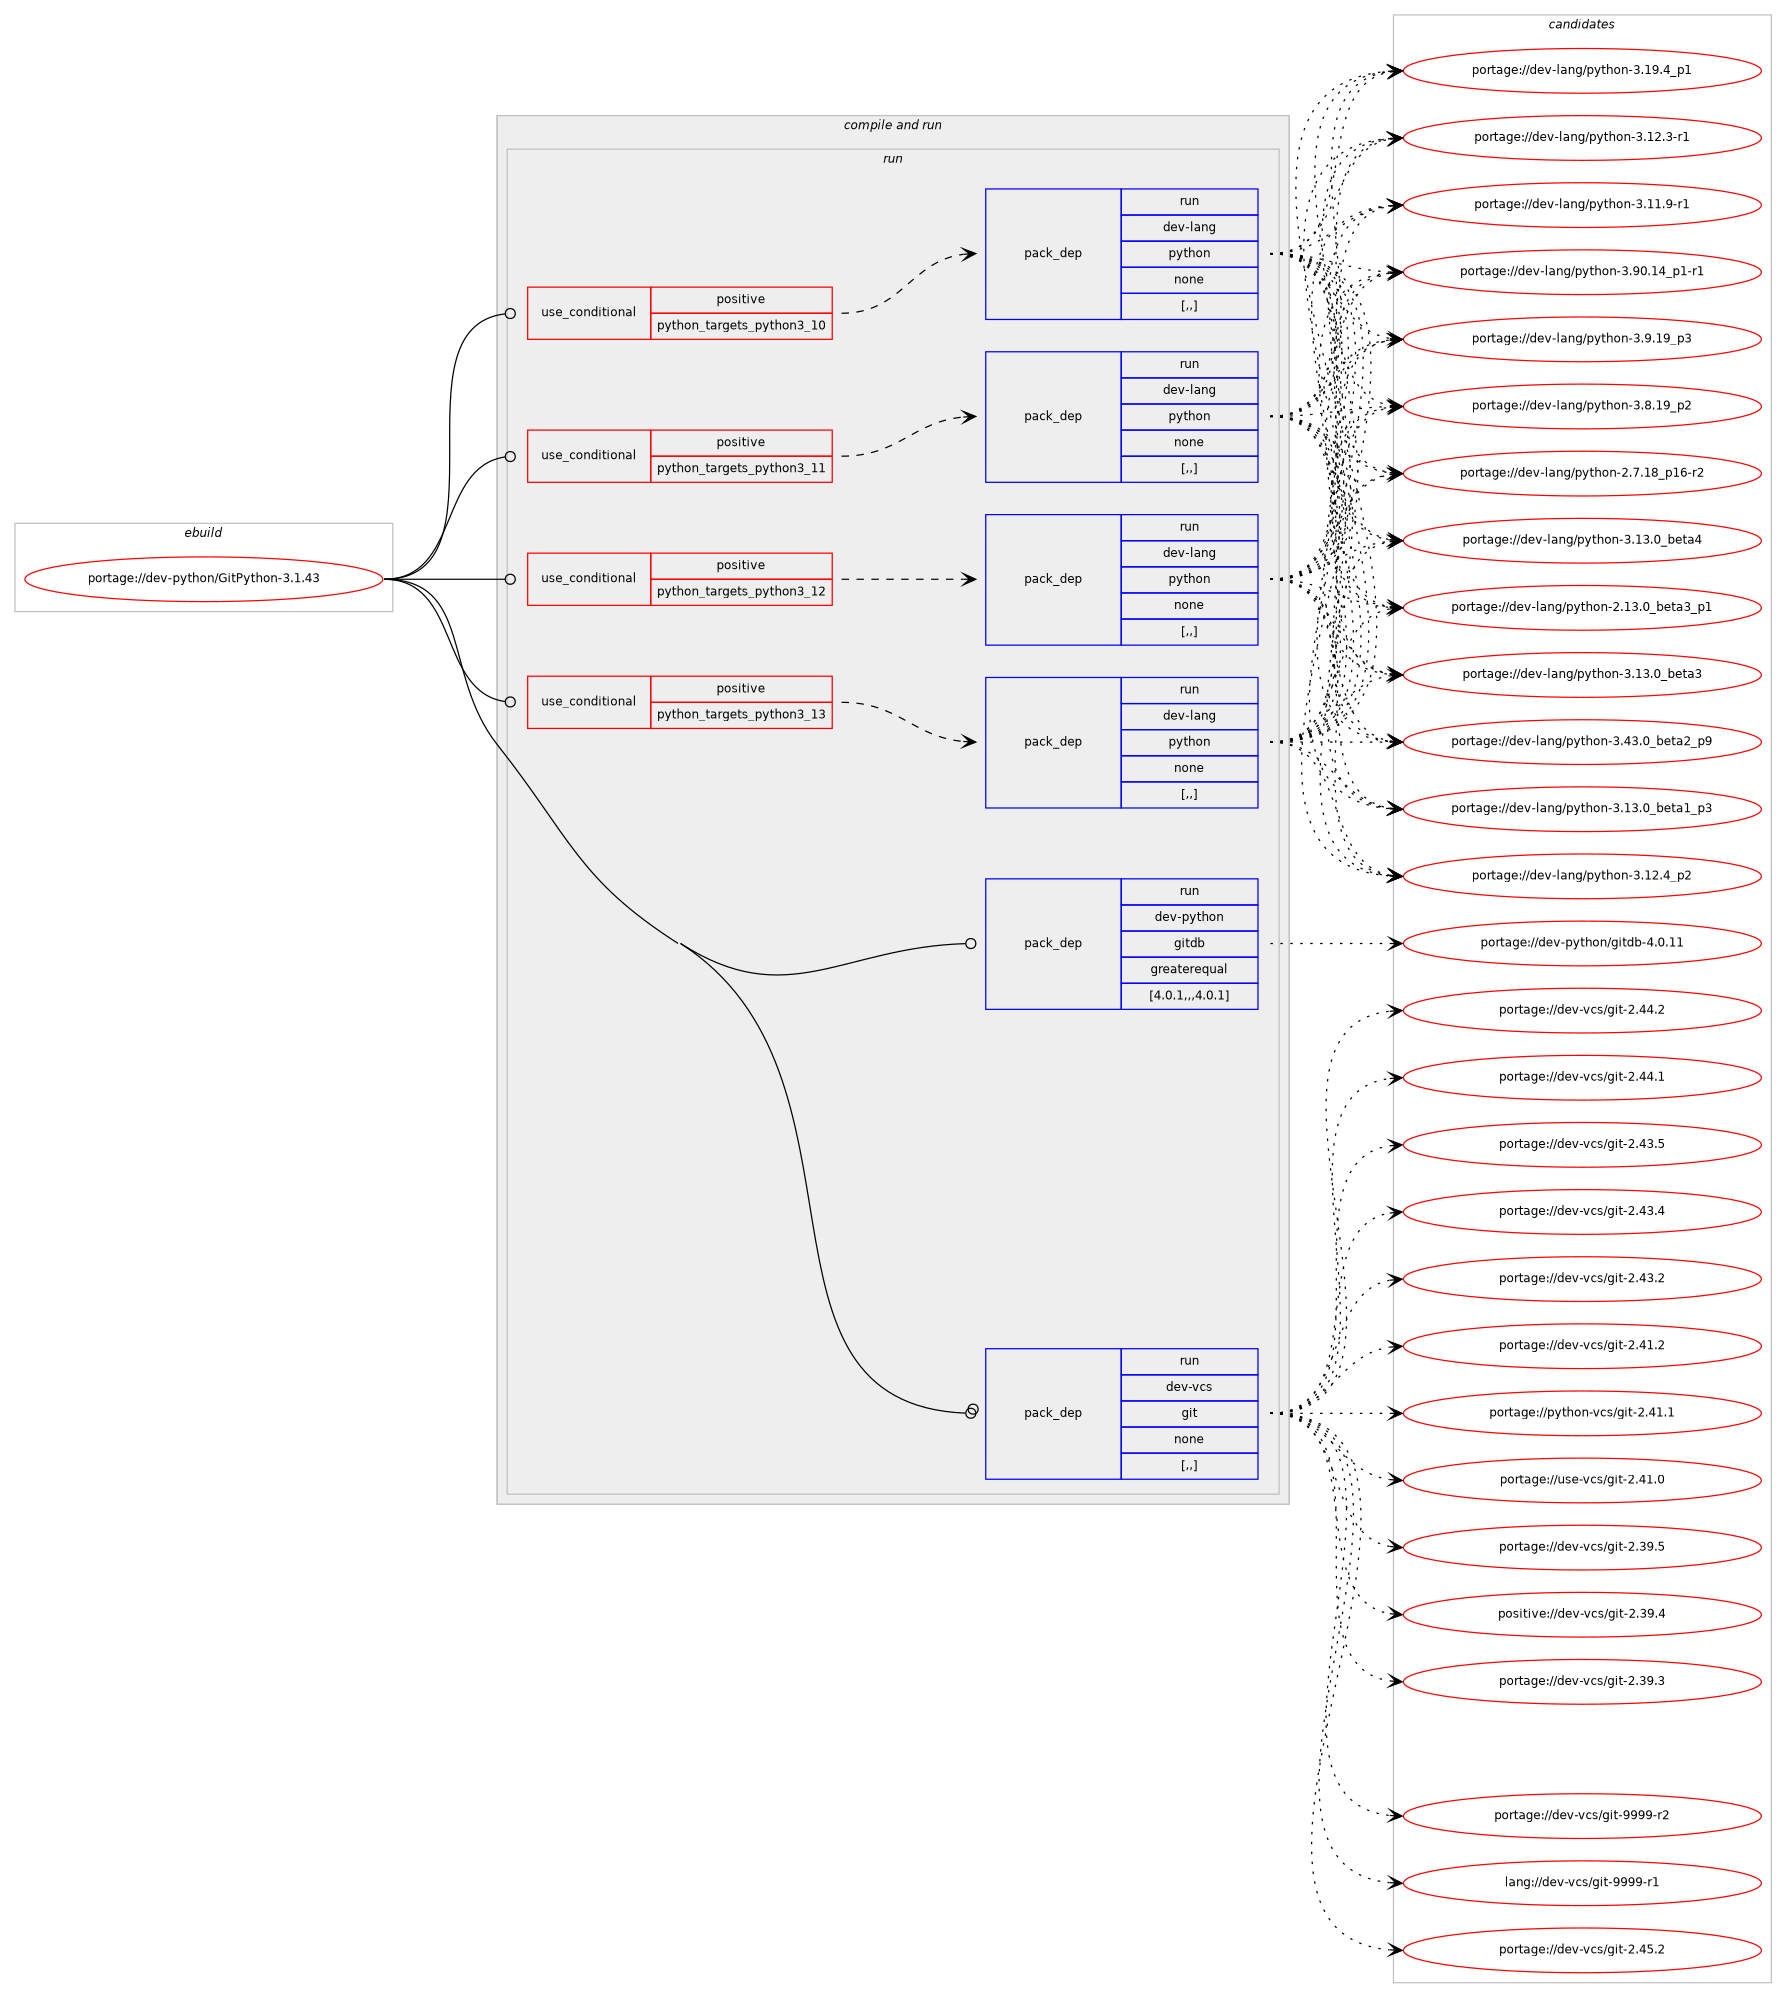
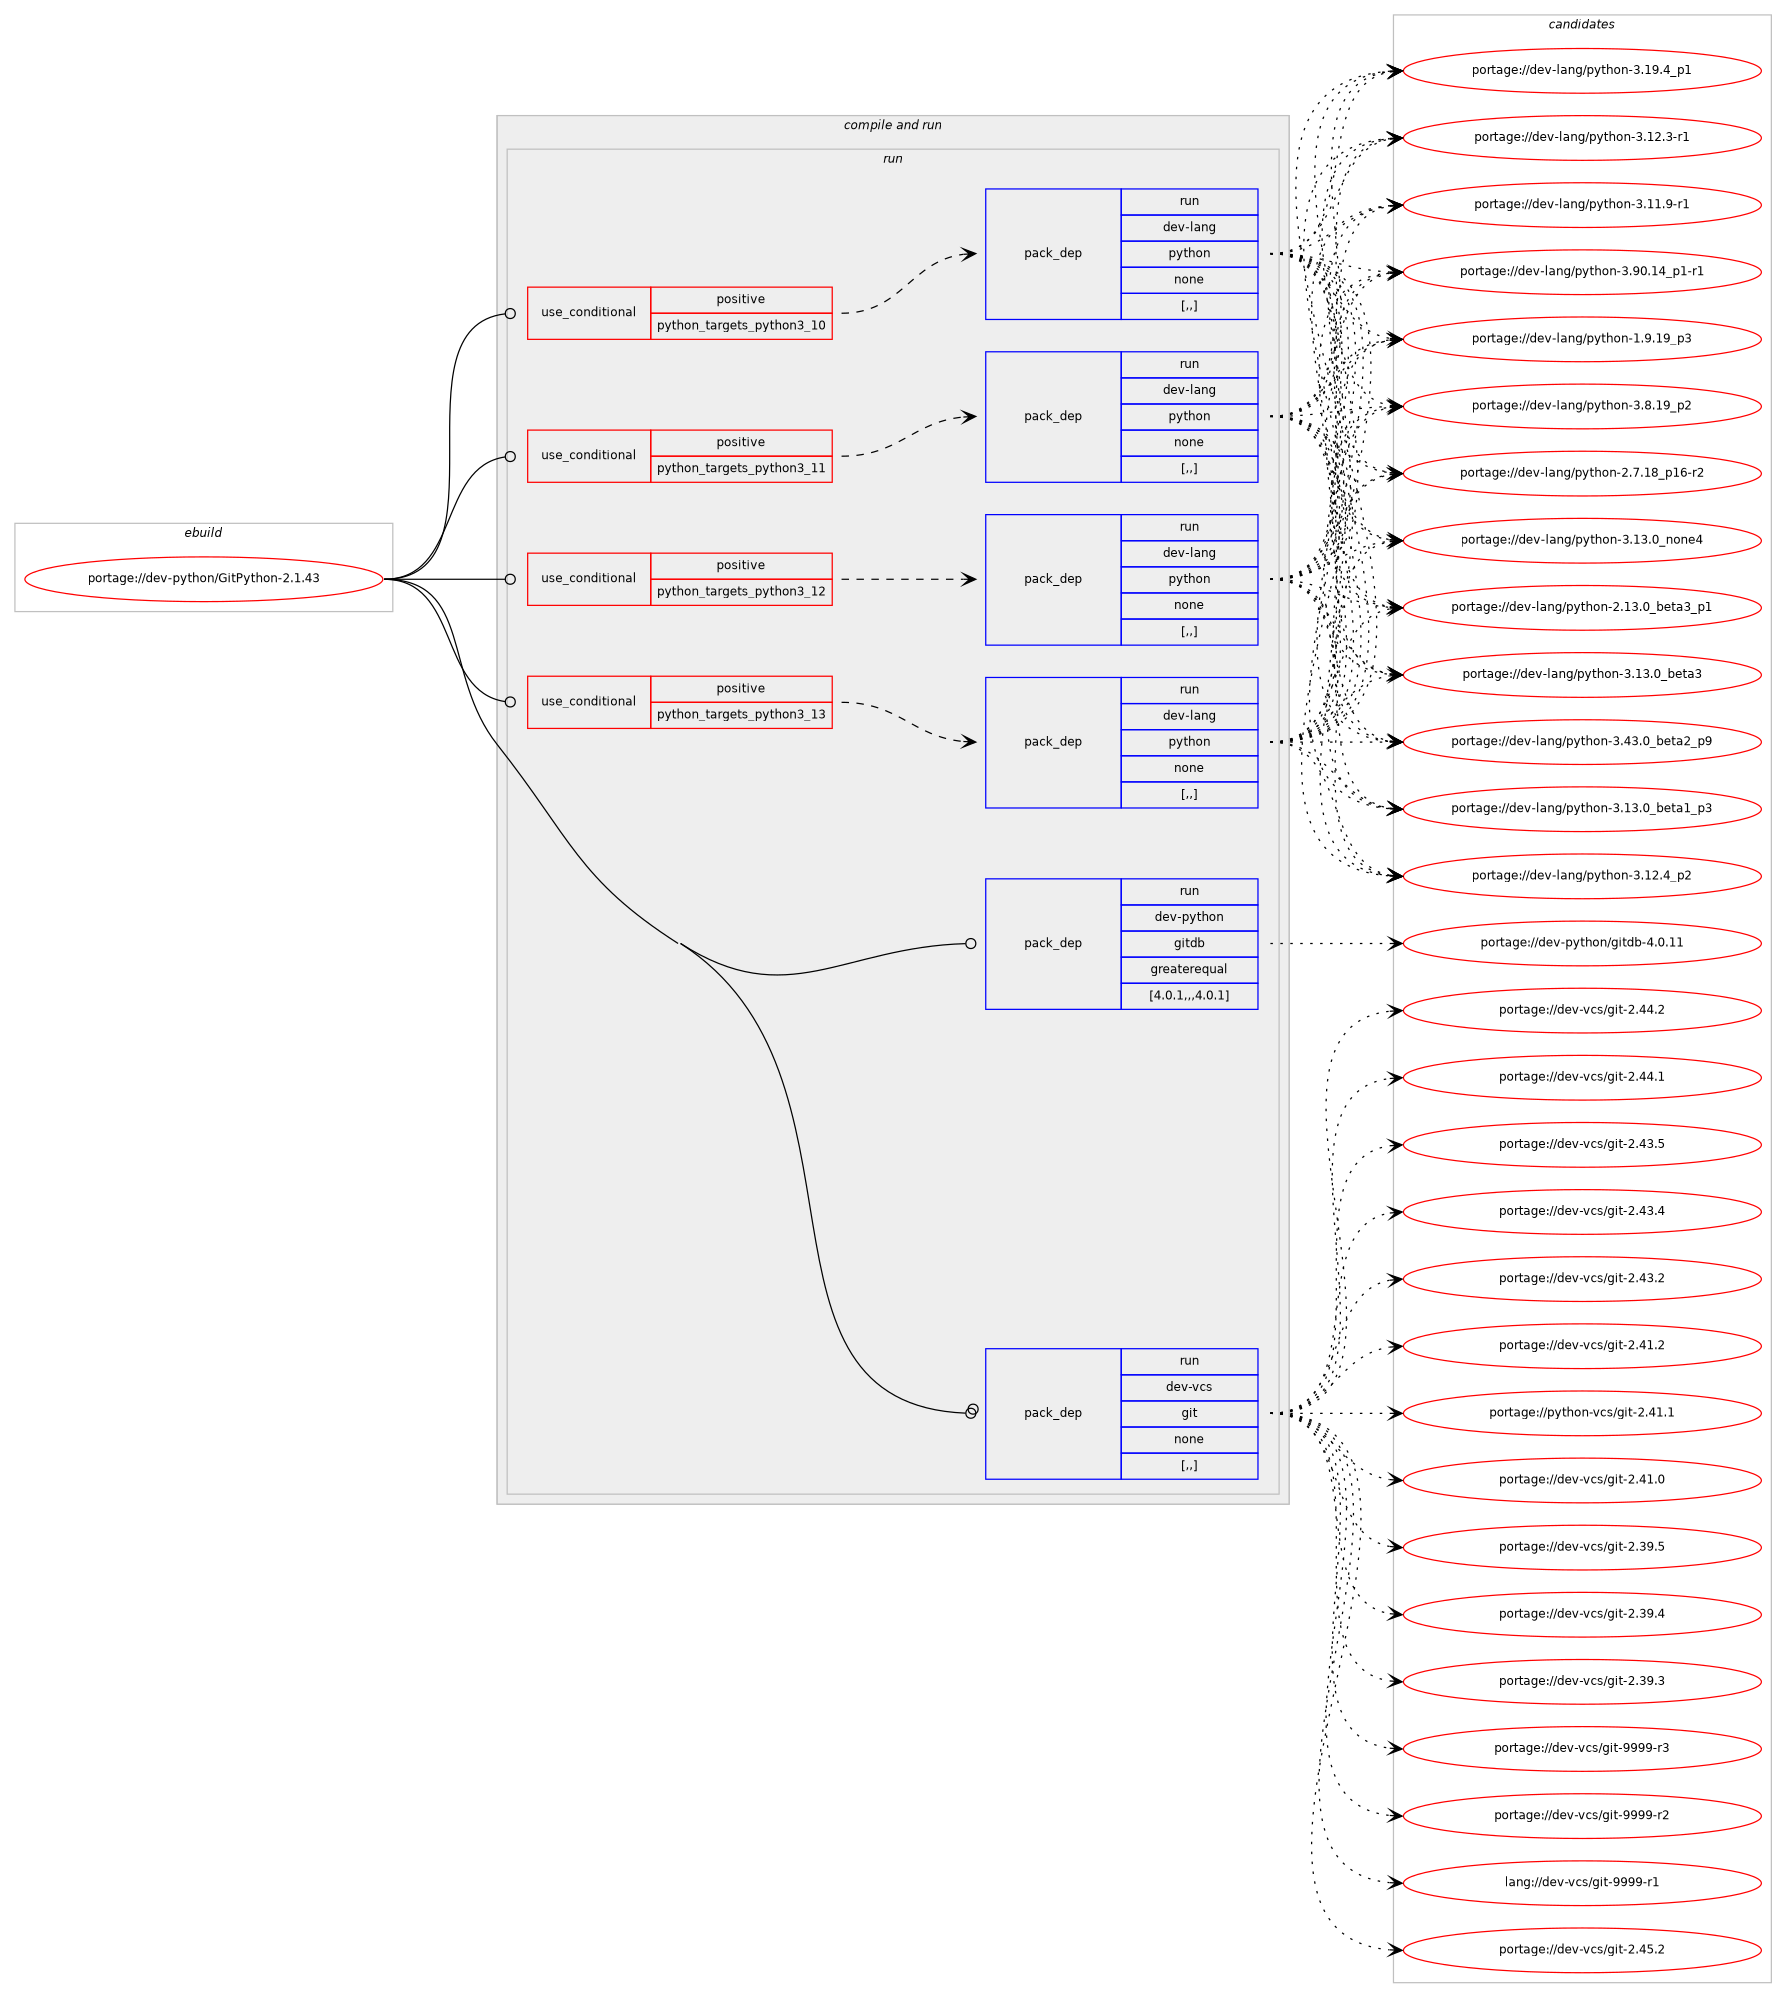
(1582, 339) -> (1582, 339)
(1582, 541) -> (1582, 541)
(204, 579) -> (204, 579)
(1582, 1480) -> (1582, 1480)
(1582, 1615) -> (1582, 1615)
none -> (1582, 1749)
